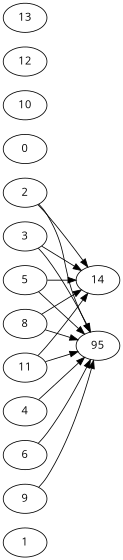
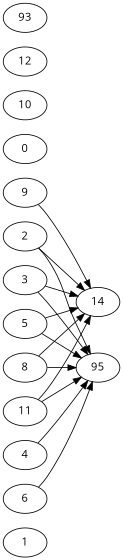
(25, 18) -> (25, 18)
(70, 430) -> (65, 241)
